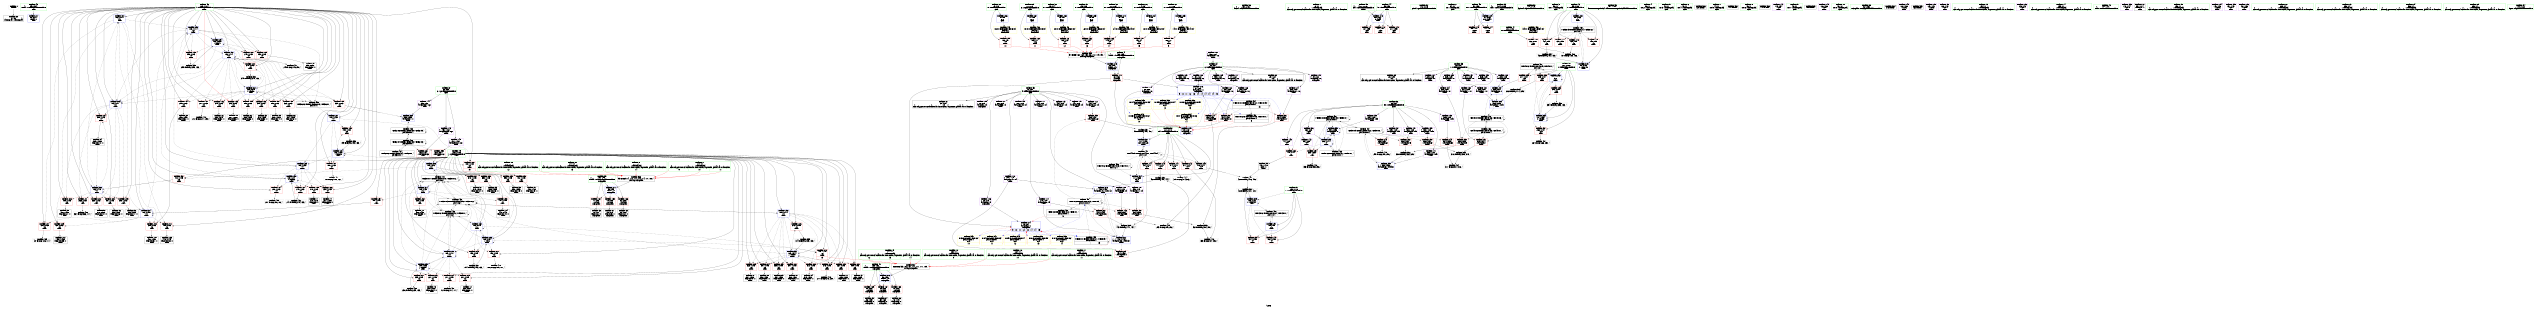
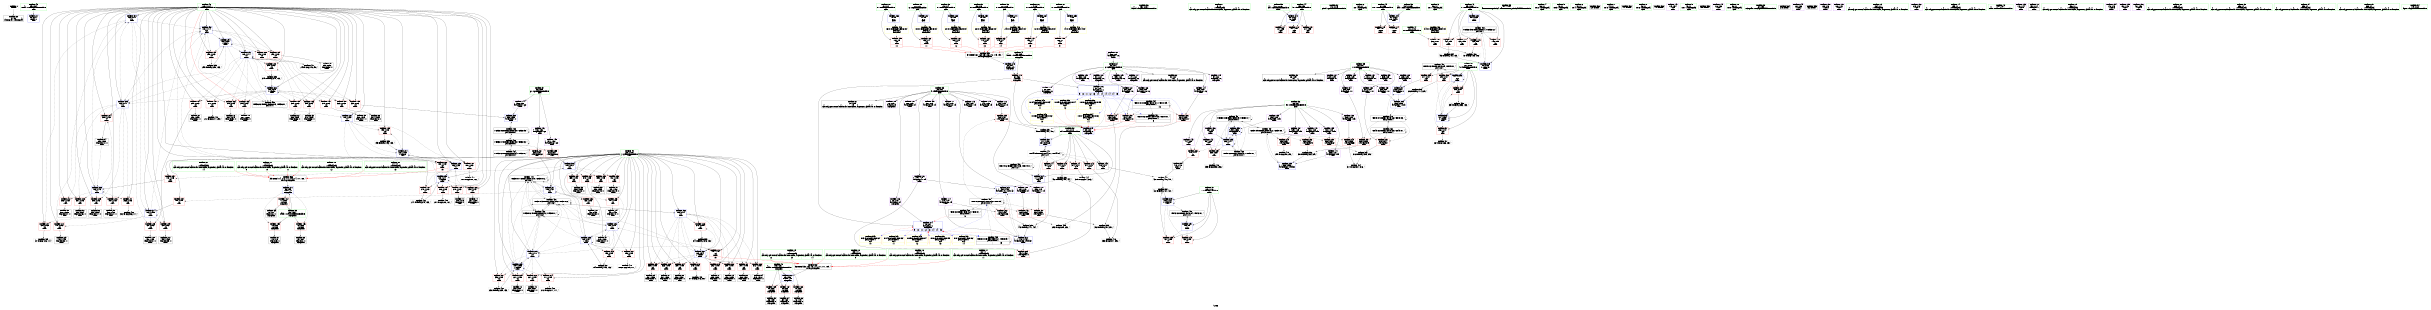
(1531, 7) -> none
(599, 190) -> (288, 207)
(466, 219) -> (608, 233)
